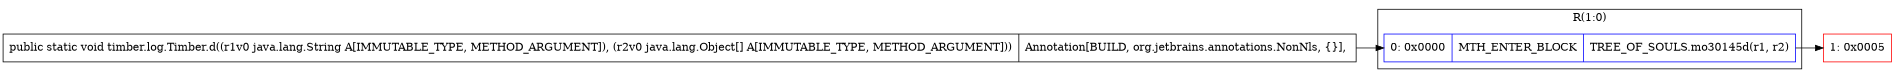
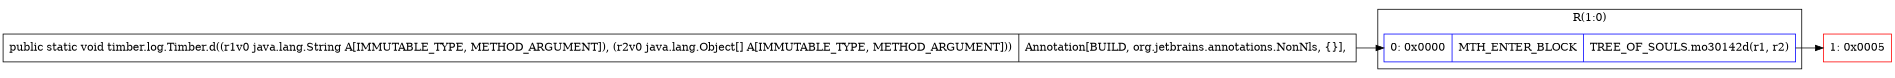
(1690, 48) -> (1690, 48)
